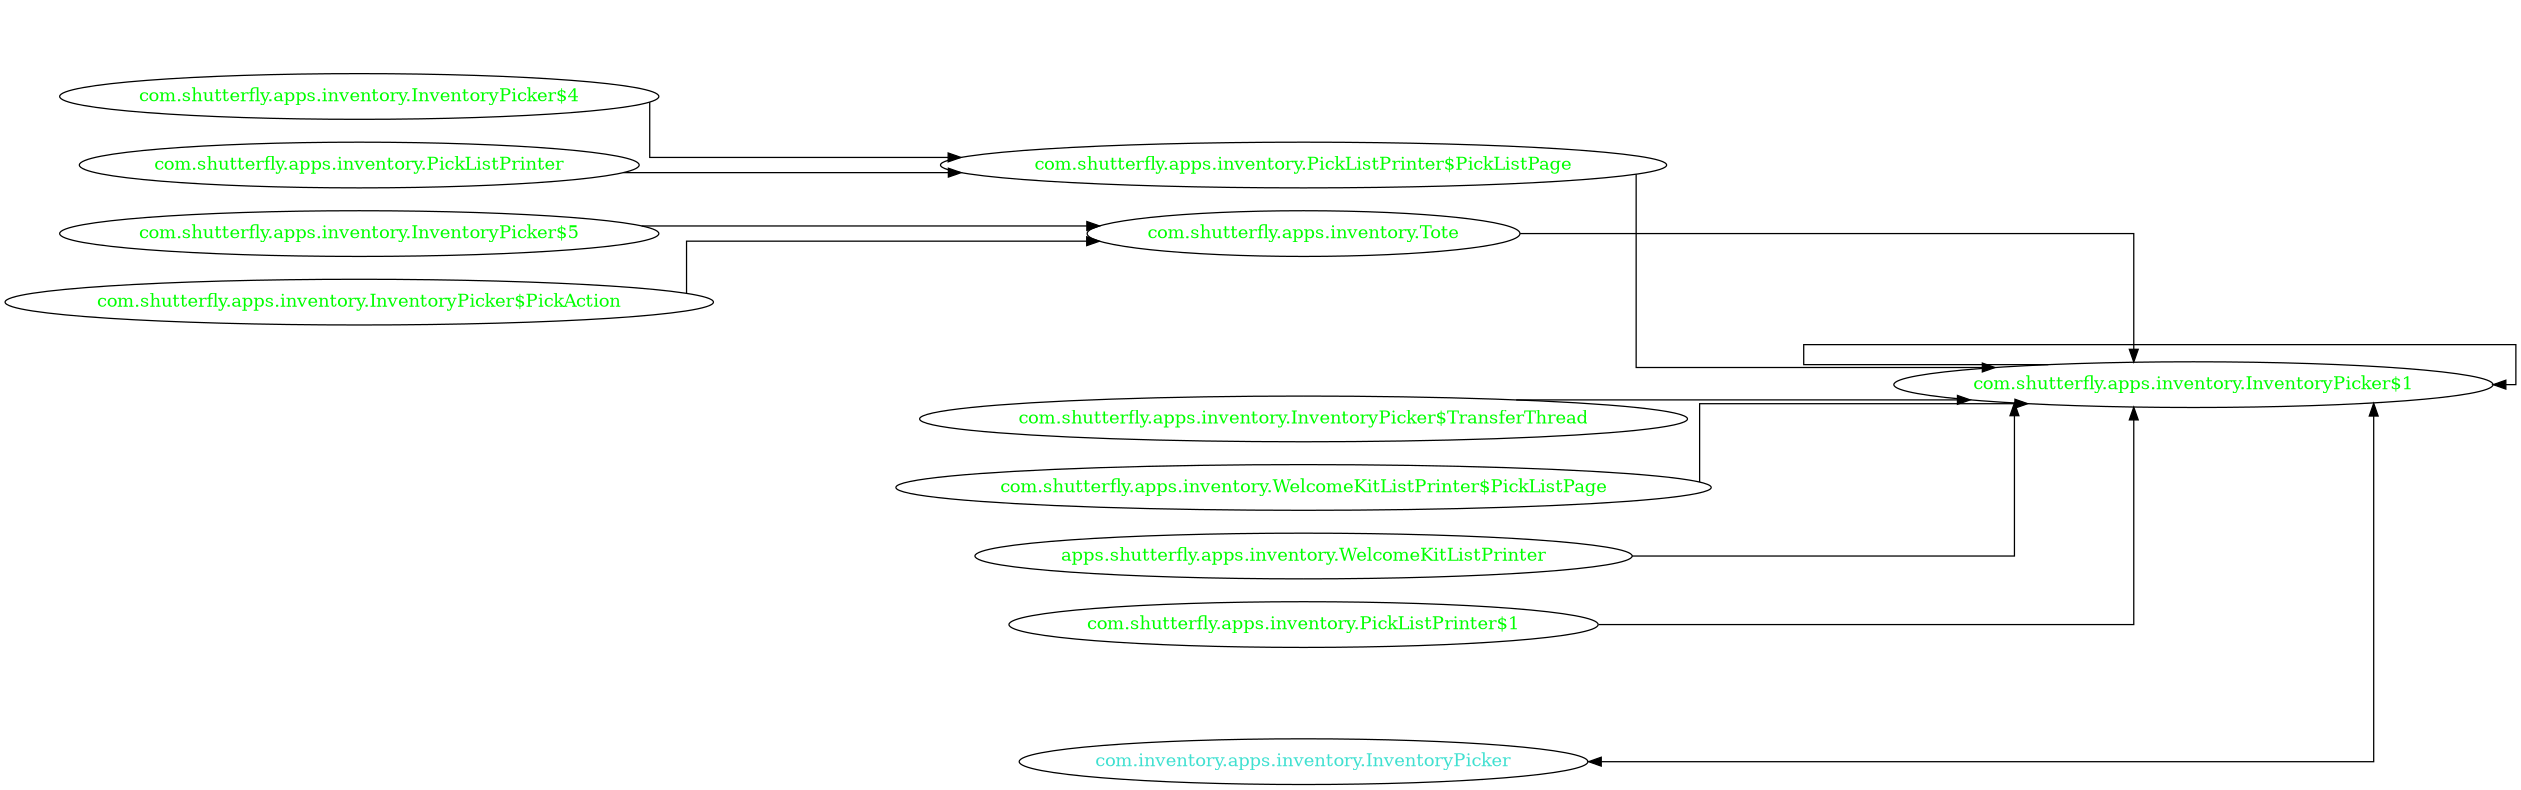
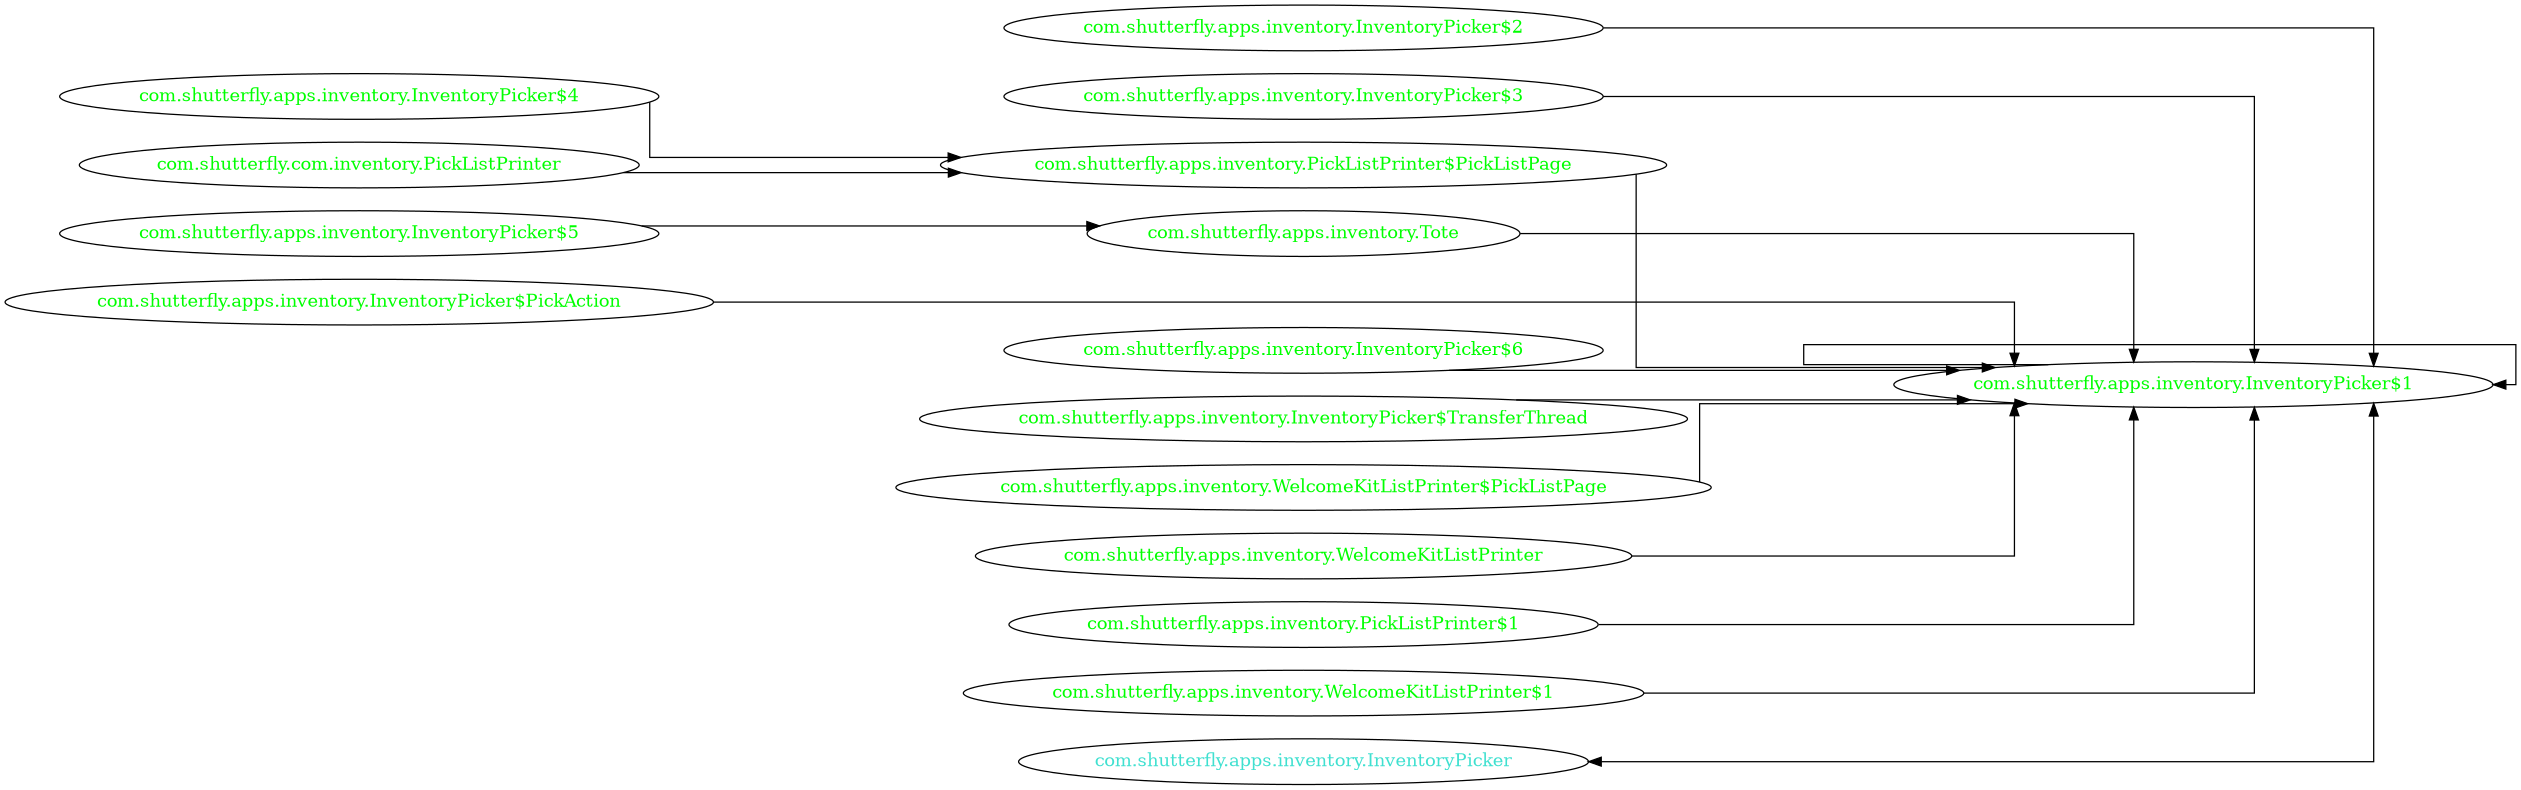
none -> (1304, 28)
none -> (1304, 96)
(359, 165) -> (359, 165)
(861, 241) -> (1389, 302)
none -> (1304, 350)
(1304, 556) -> (1304, 556)
none -> (1304, 693)
(1304, 762) -> (1304, 762)
